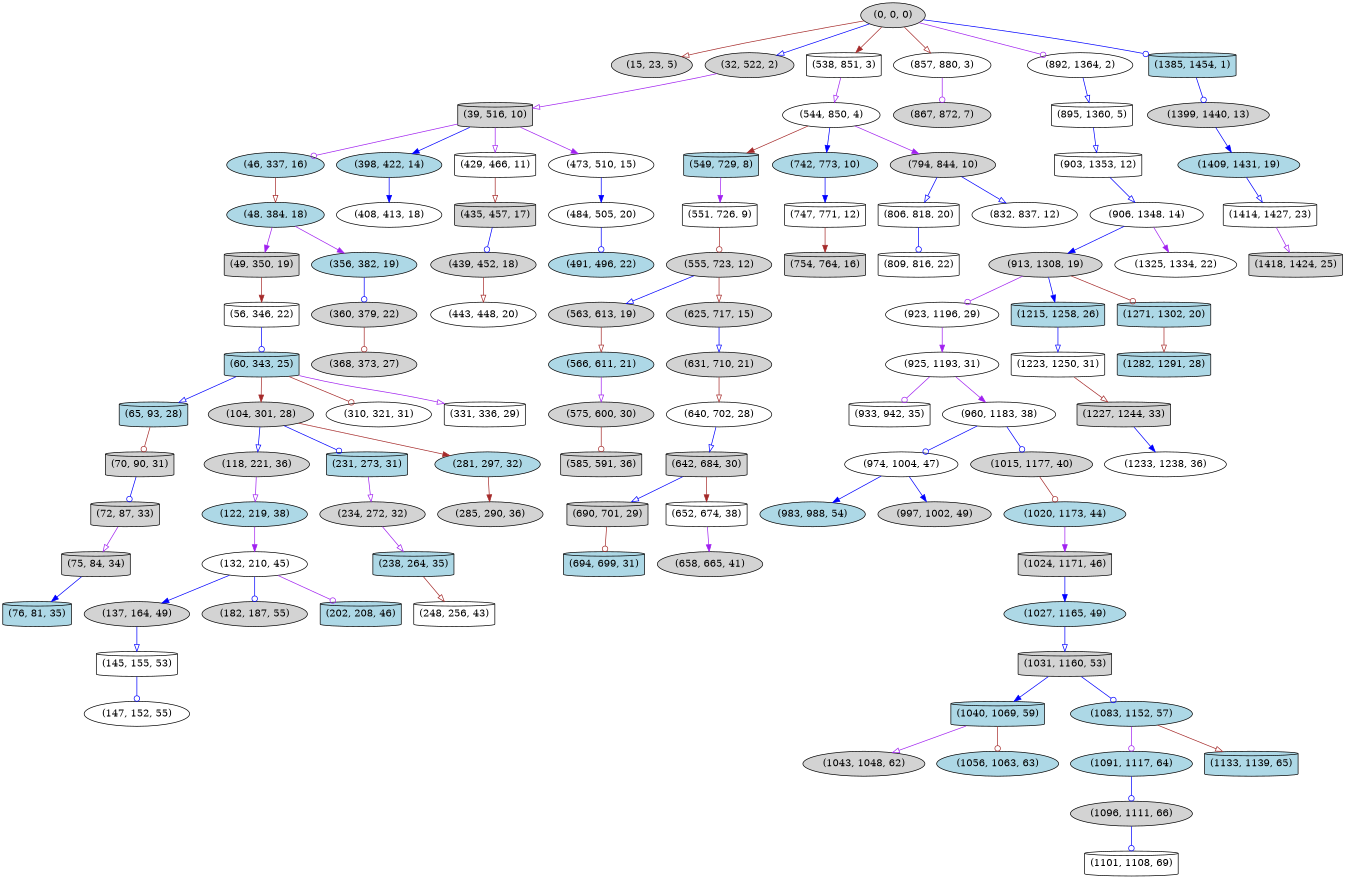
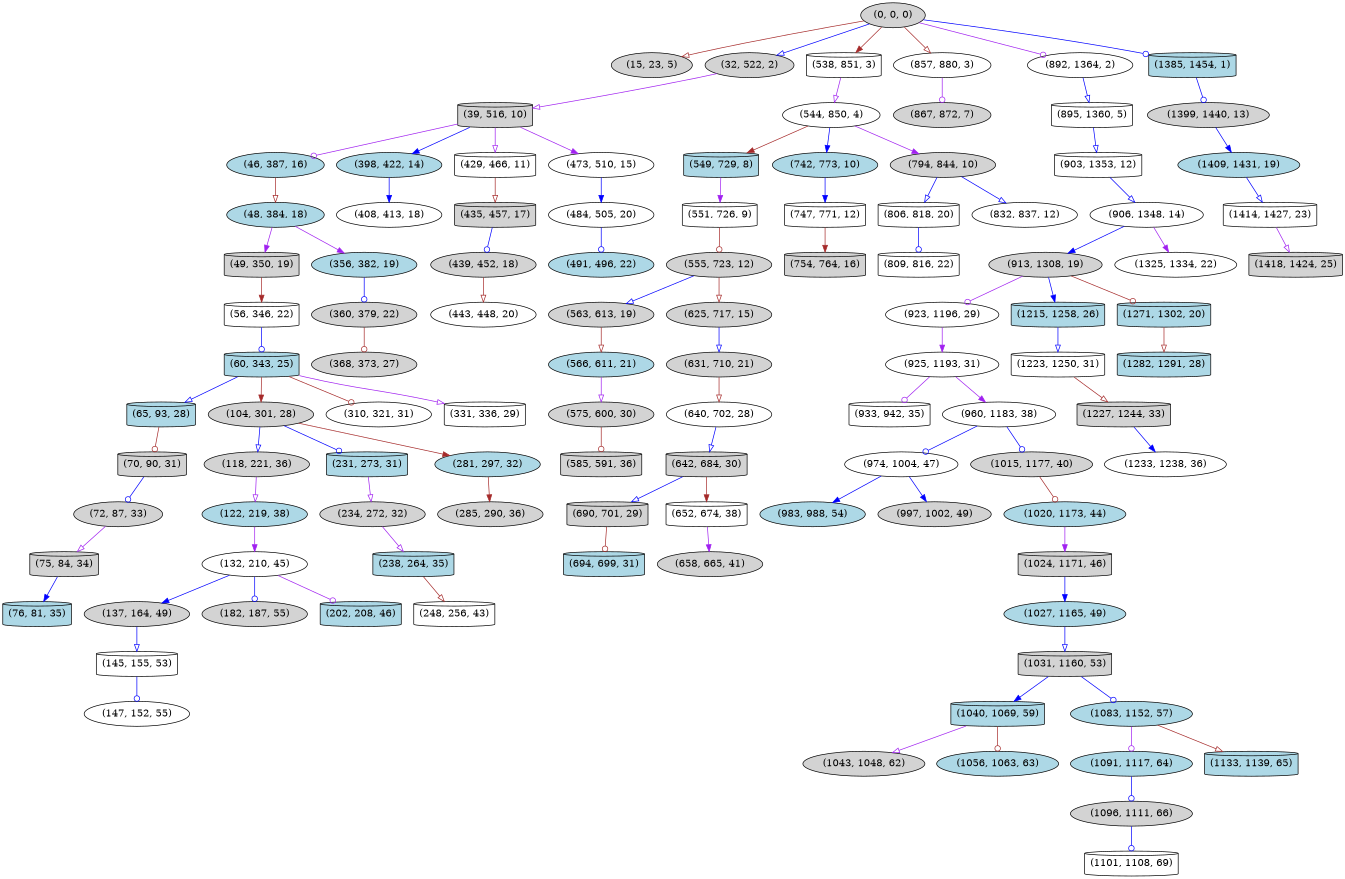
(275, 165) -> (275, 165)
(125, 514) -> (118, 514)
